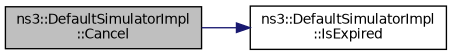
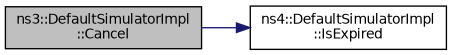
(348, 28) -> (348, 28)
